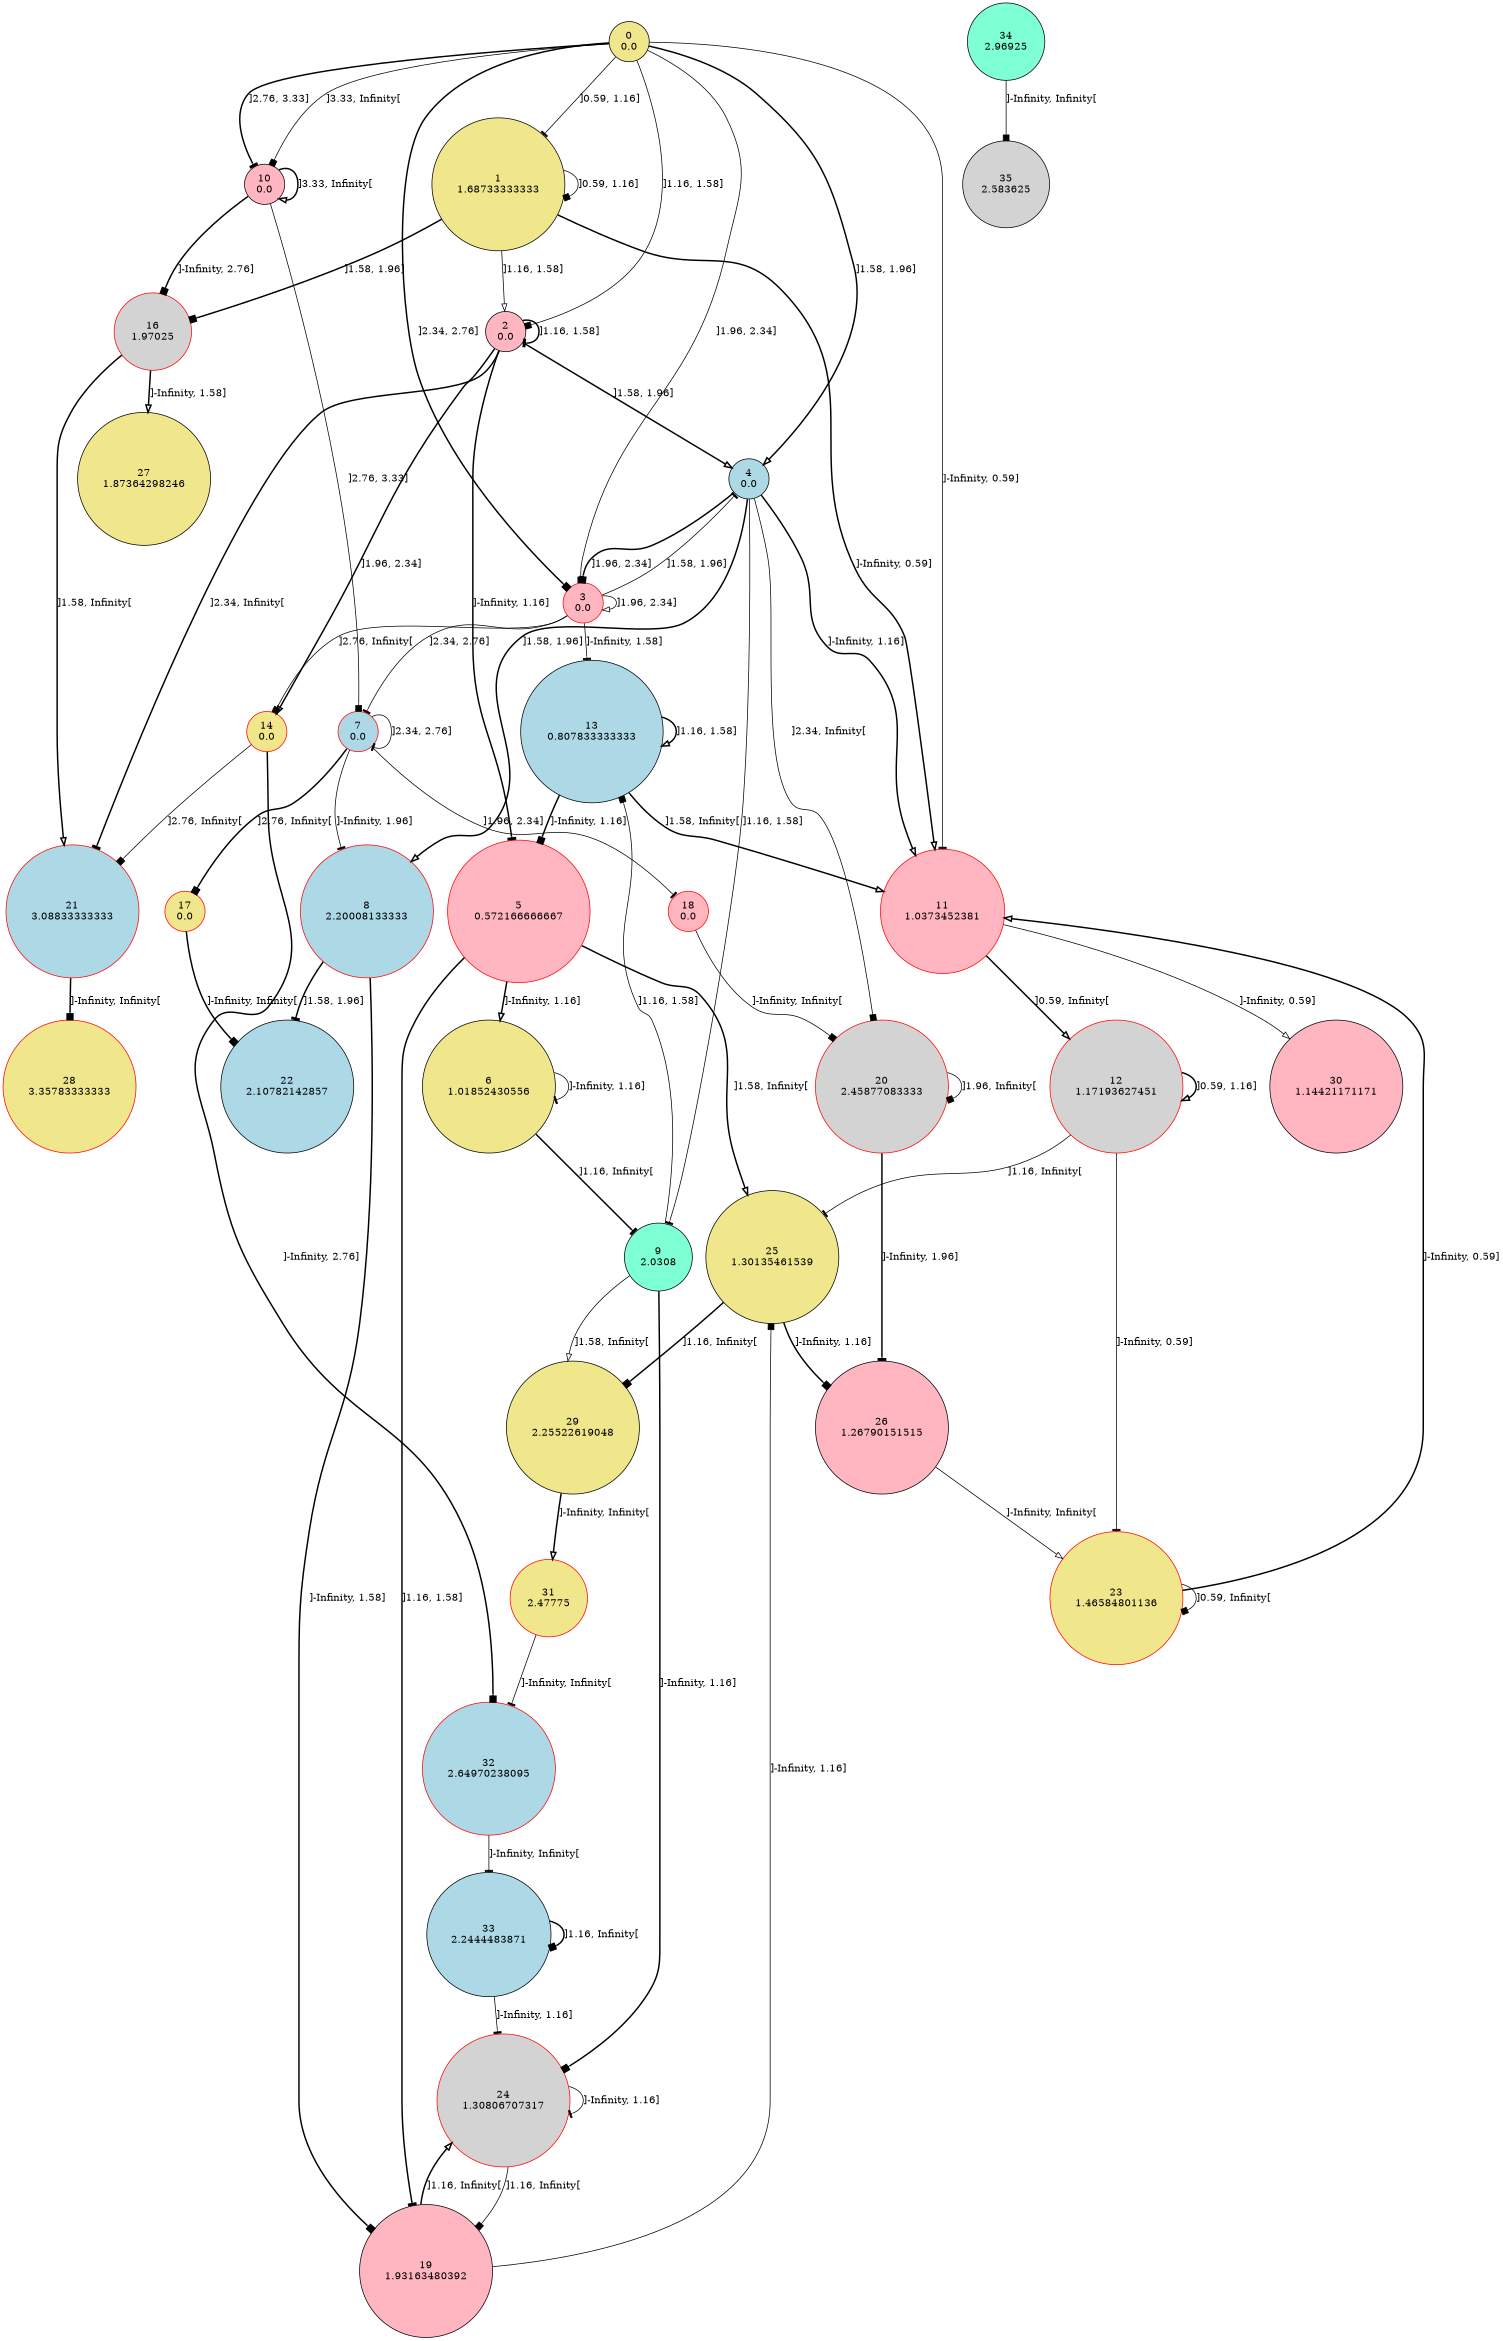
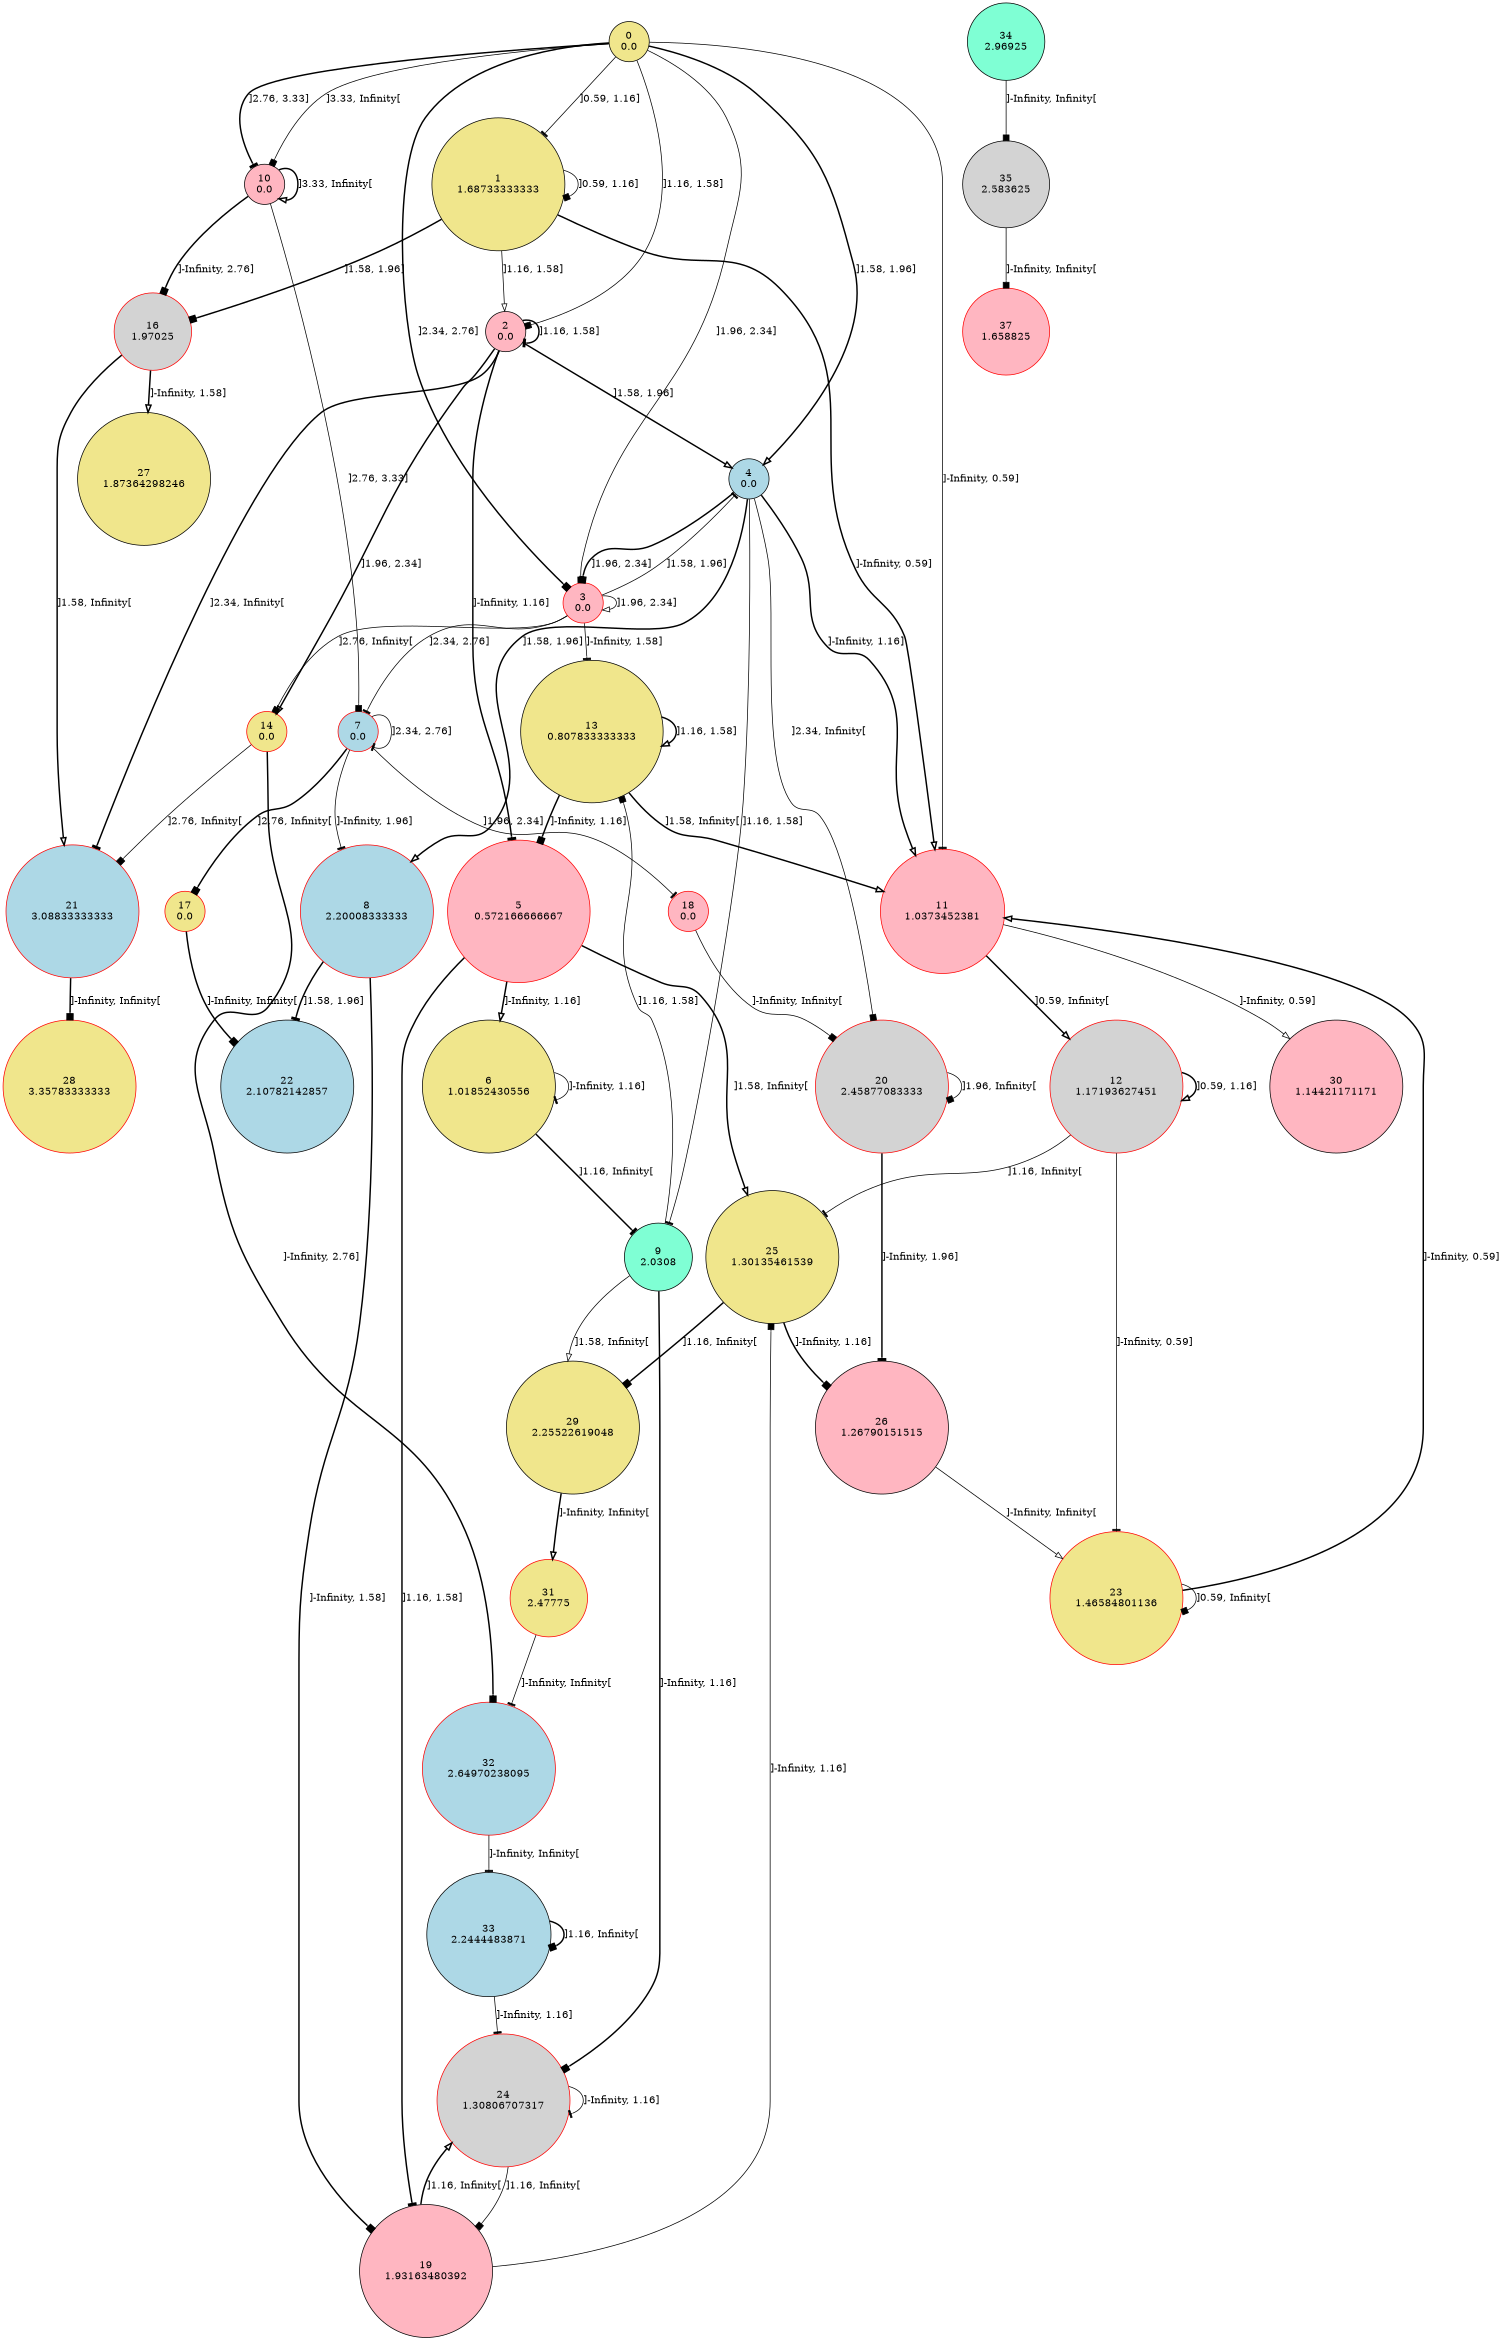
none -> (1006, 332)
(592, 732) -> (592, 732)
(367, 911) -> (367, 911)
